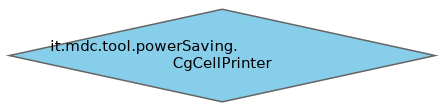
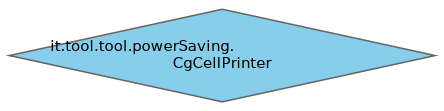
(222, 56) -> (222, 56)
